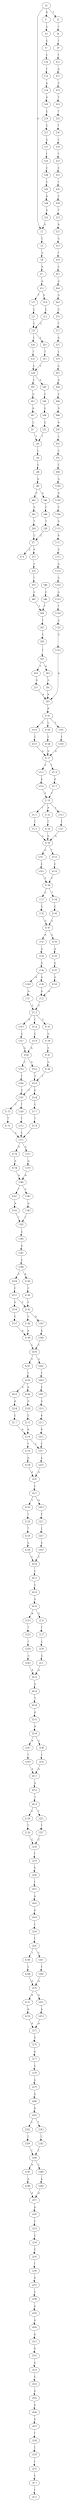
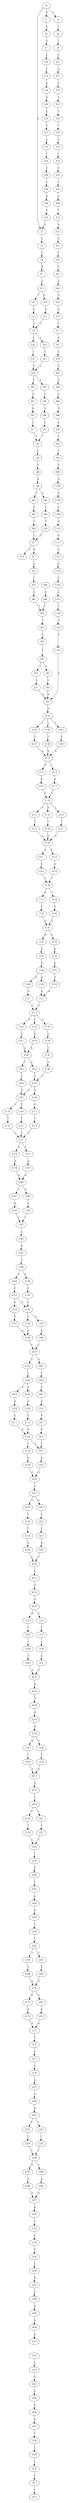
(34, 2348) -> none
